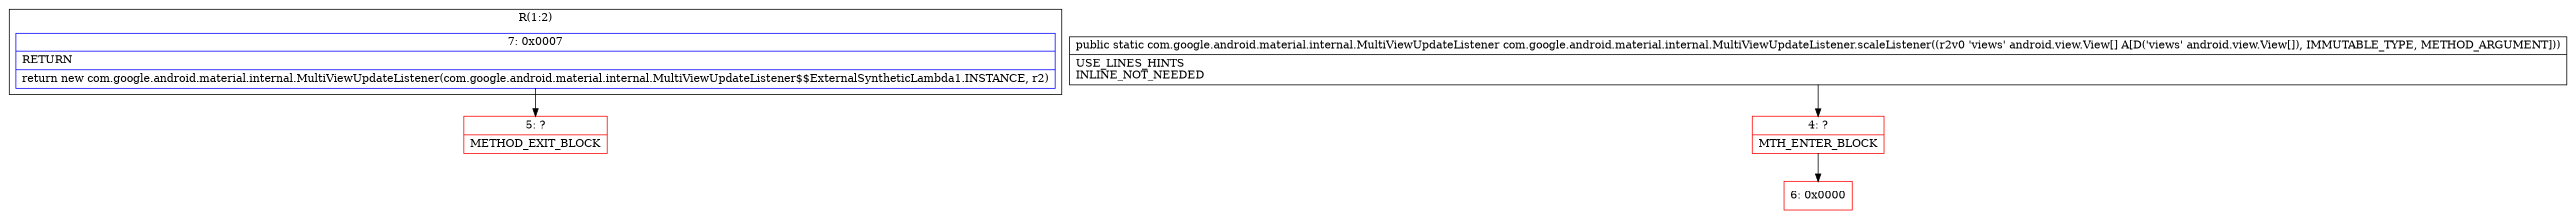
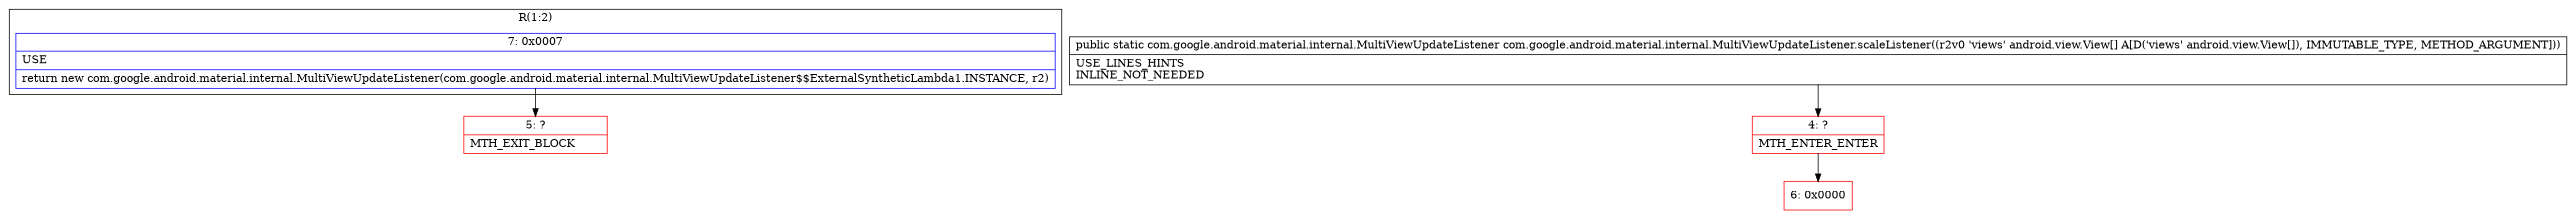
(47, 60) -> (35, 60)
(536, 144) -> (523, 144)
(1818, 144) -> (1818, 144)
